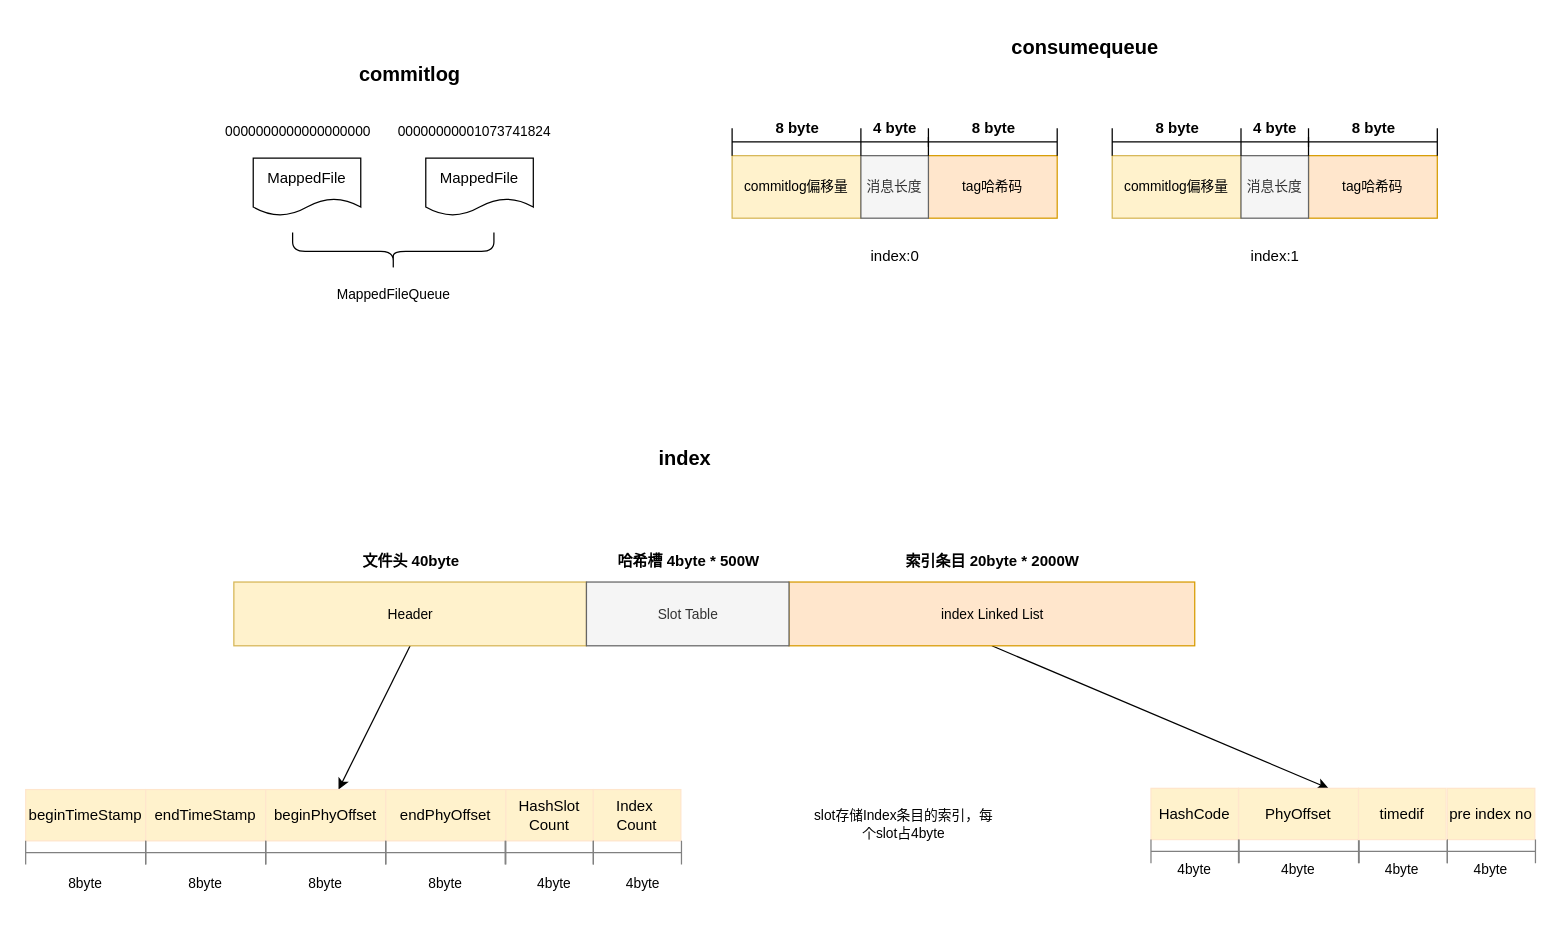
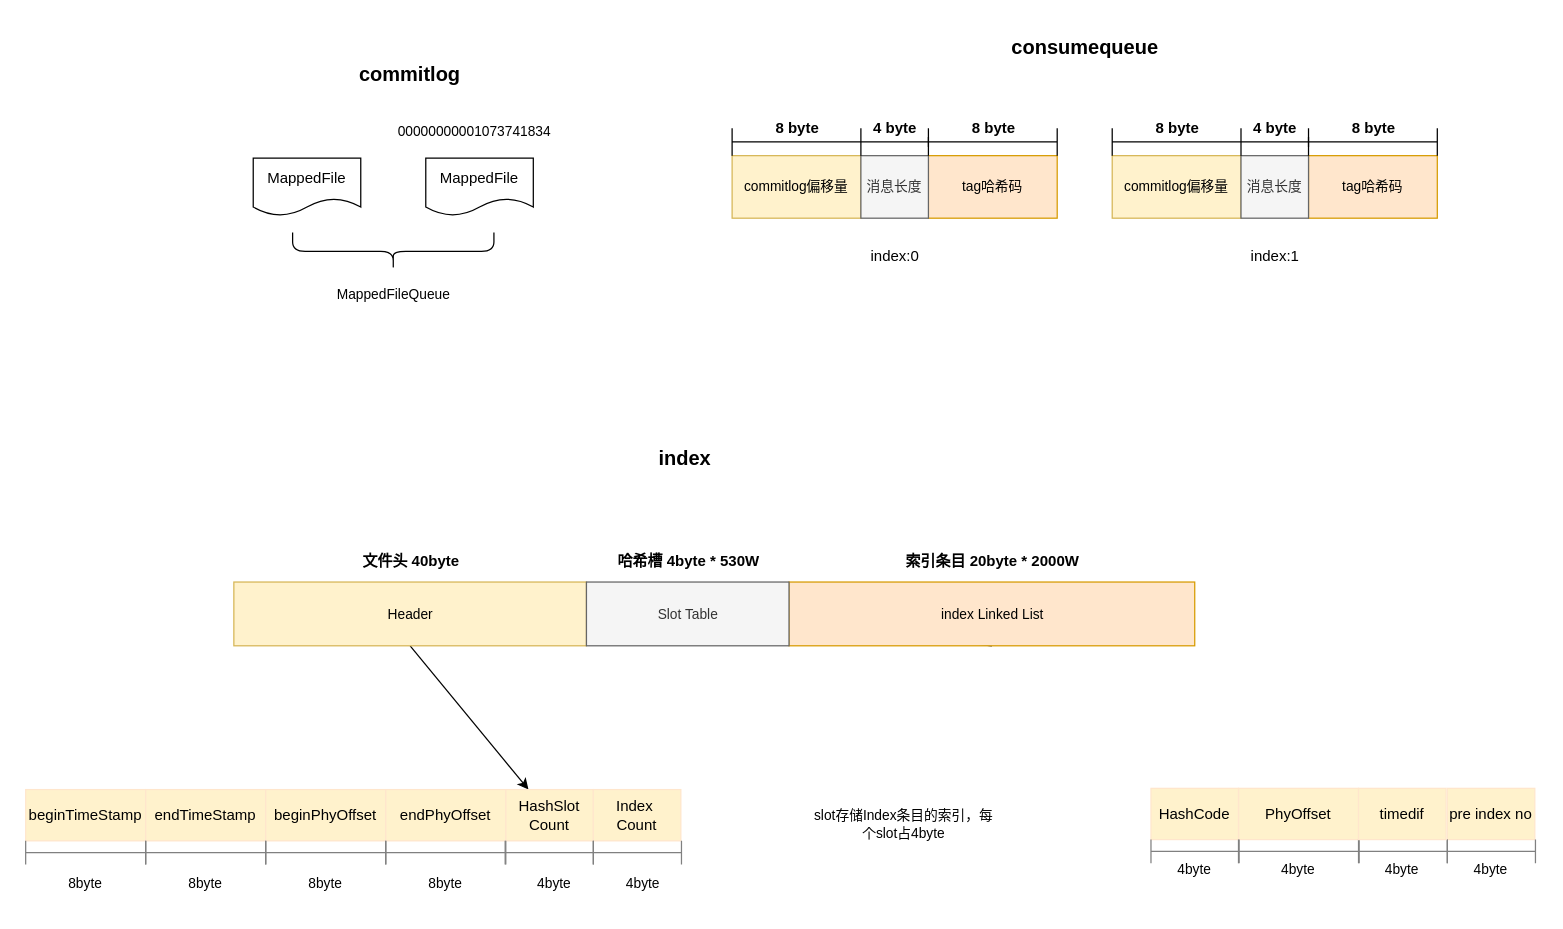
(307, 129) -> none
(481, 141) -> (481, 141)
(689, 557) -> (689, 557)
(376, 714) -> (467, 714)
(1156, 715) -> (991, 646)
